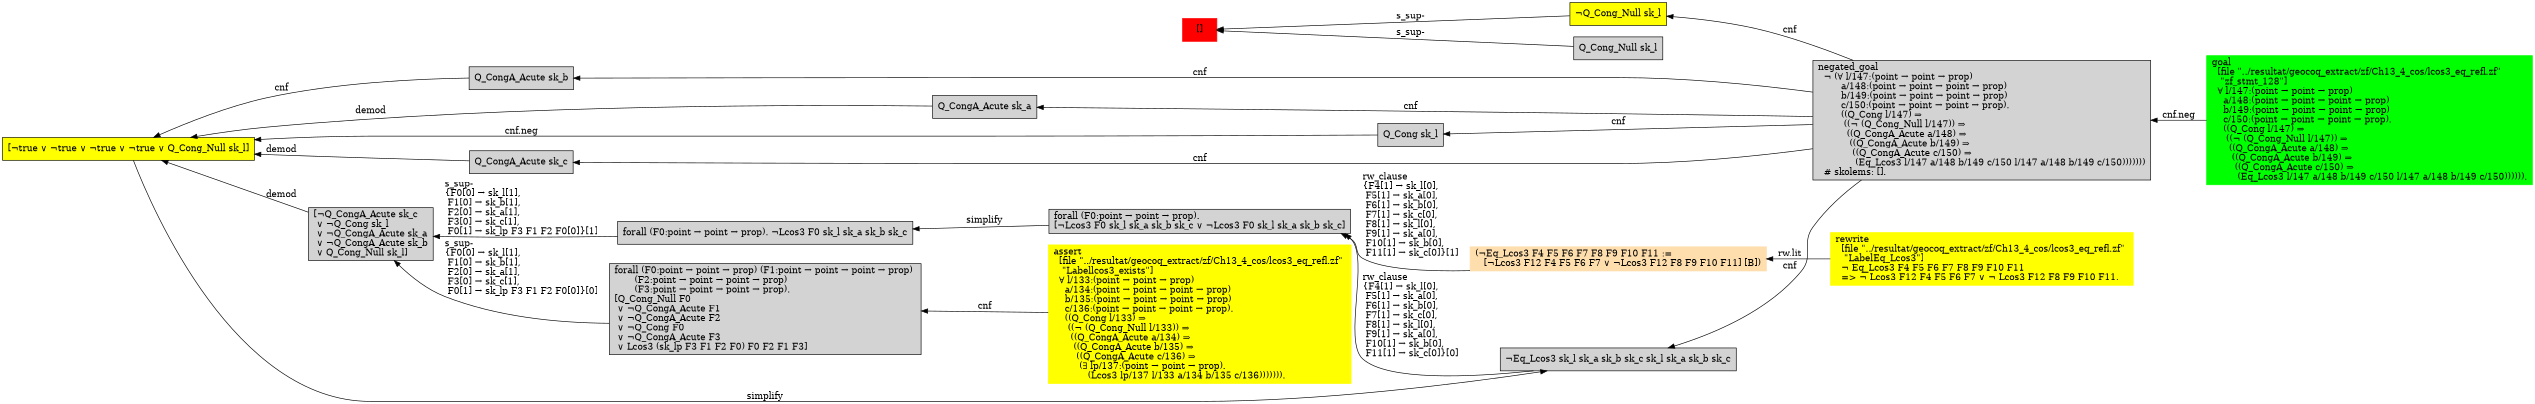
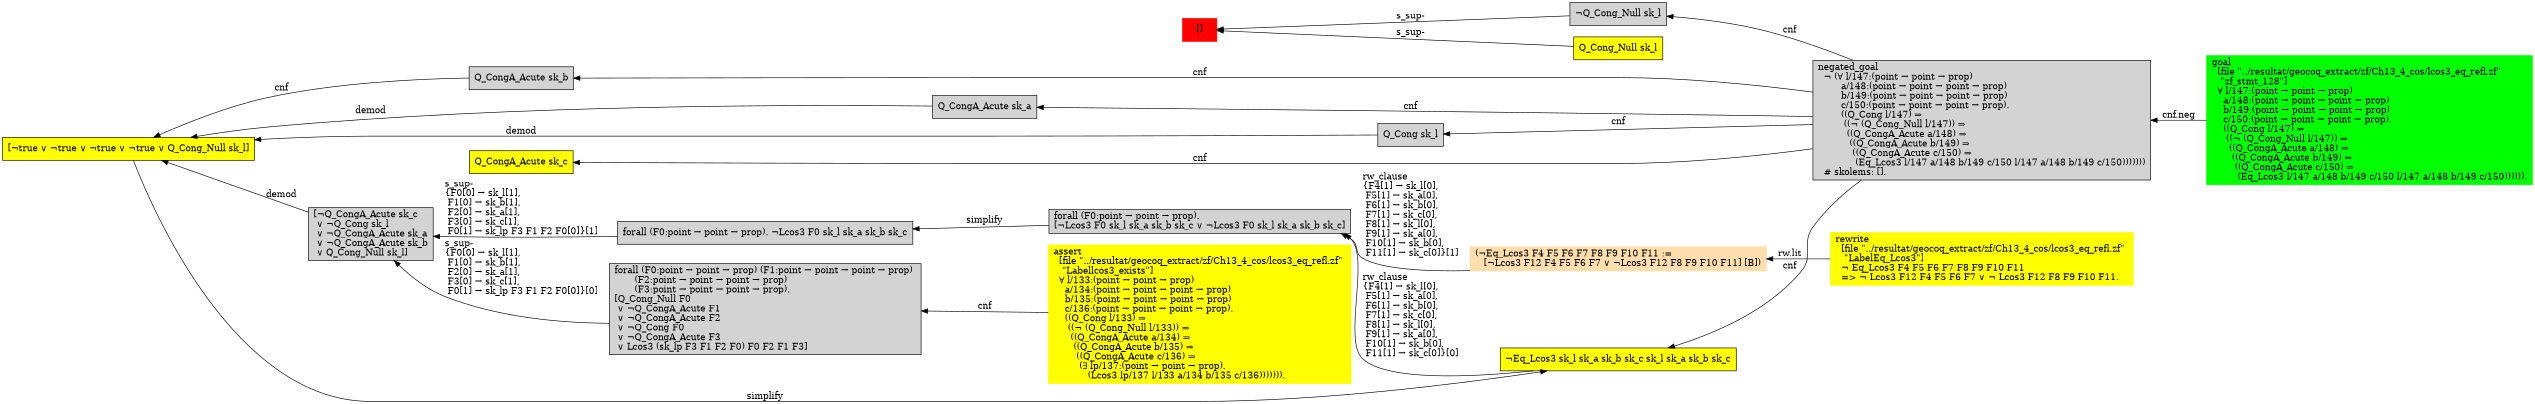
(1618, 14) -> (1618, 14)
(1618, 48) -> (1618, 48)
(521, 131) -> (521, 131)
(365, 158) -> none
(521, 162) -> (521, 162)
(1618, 359) -> (1618, 359)
